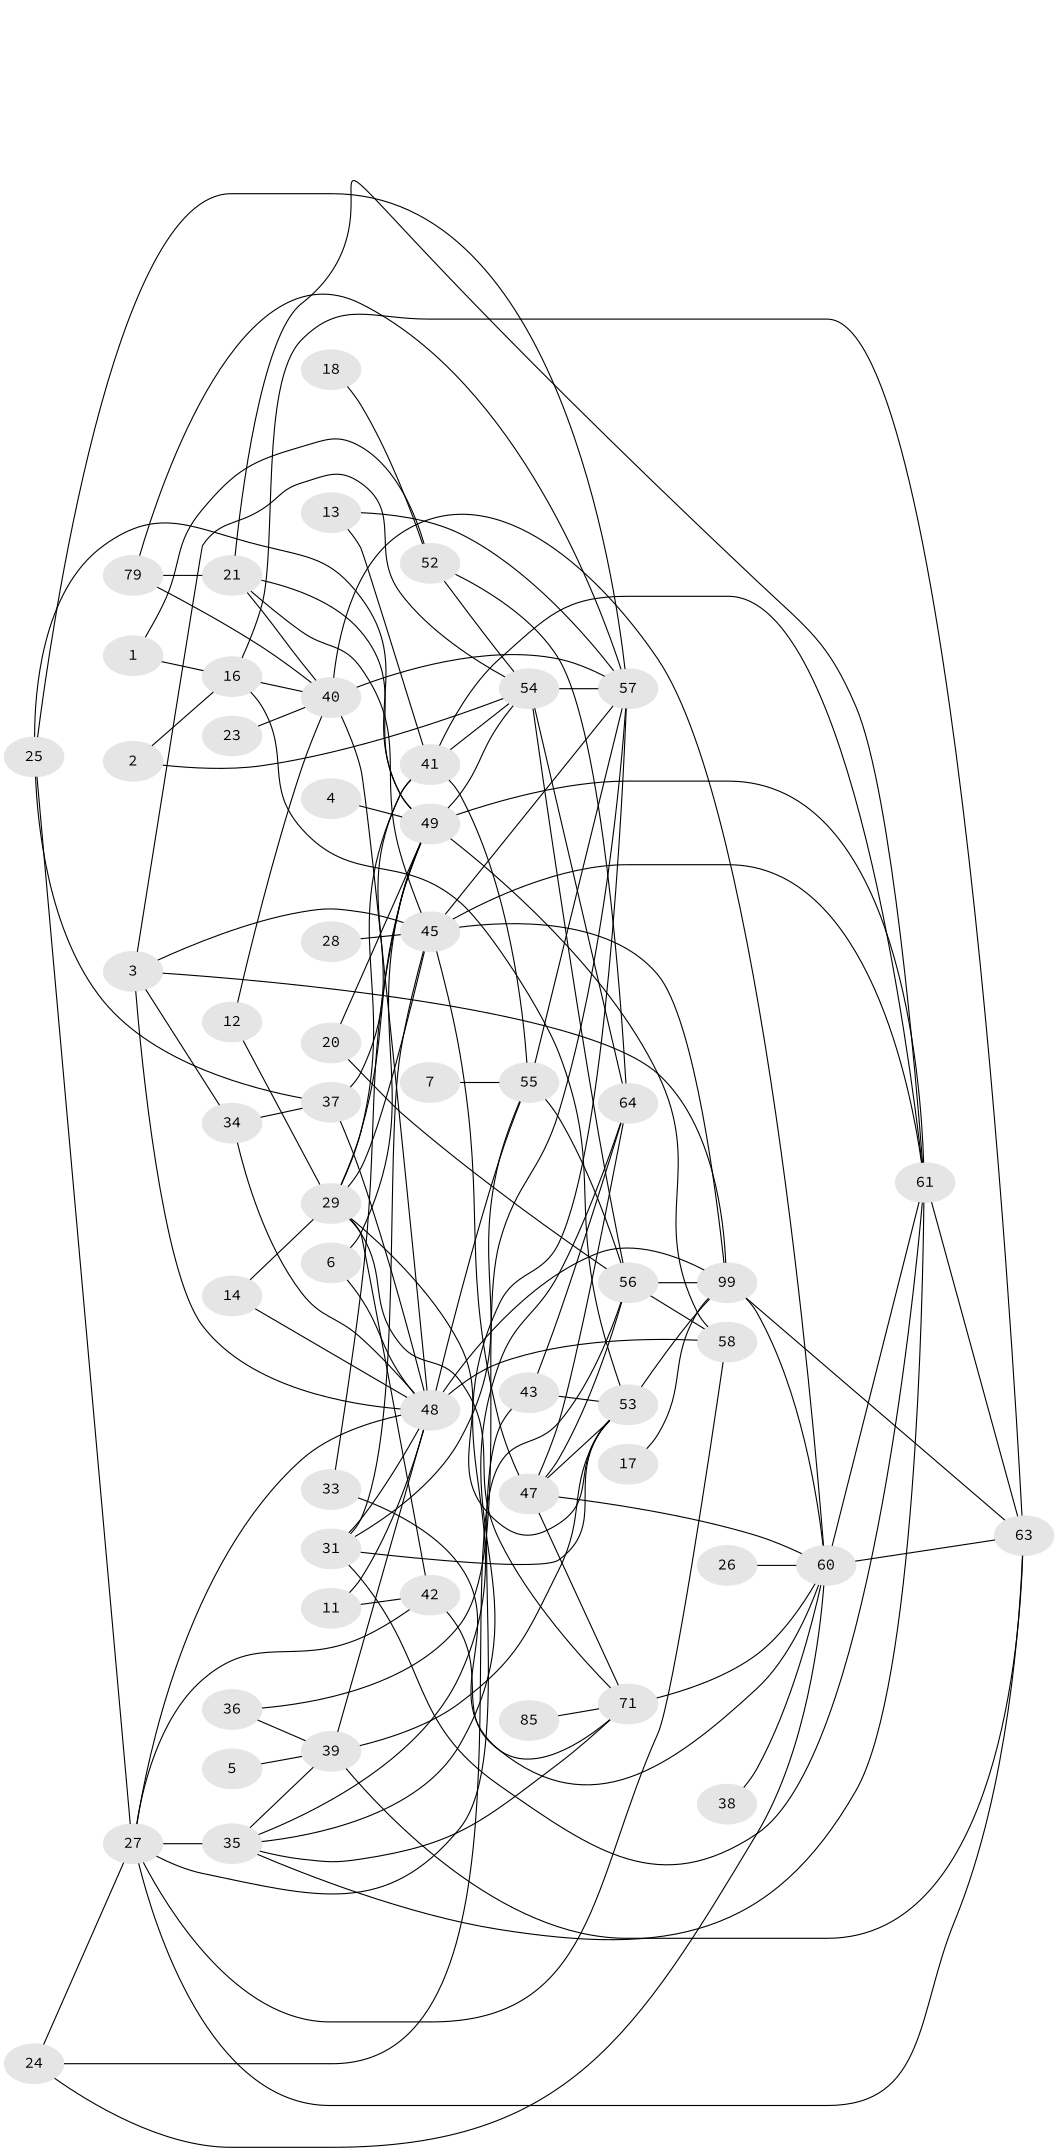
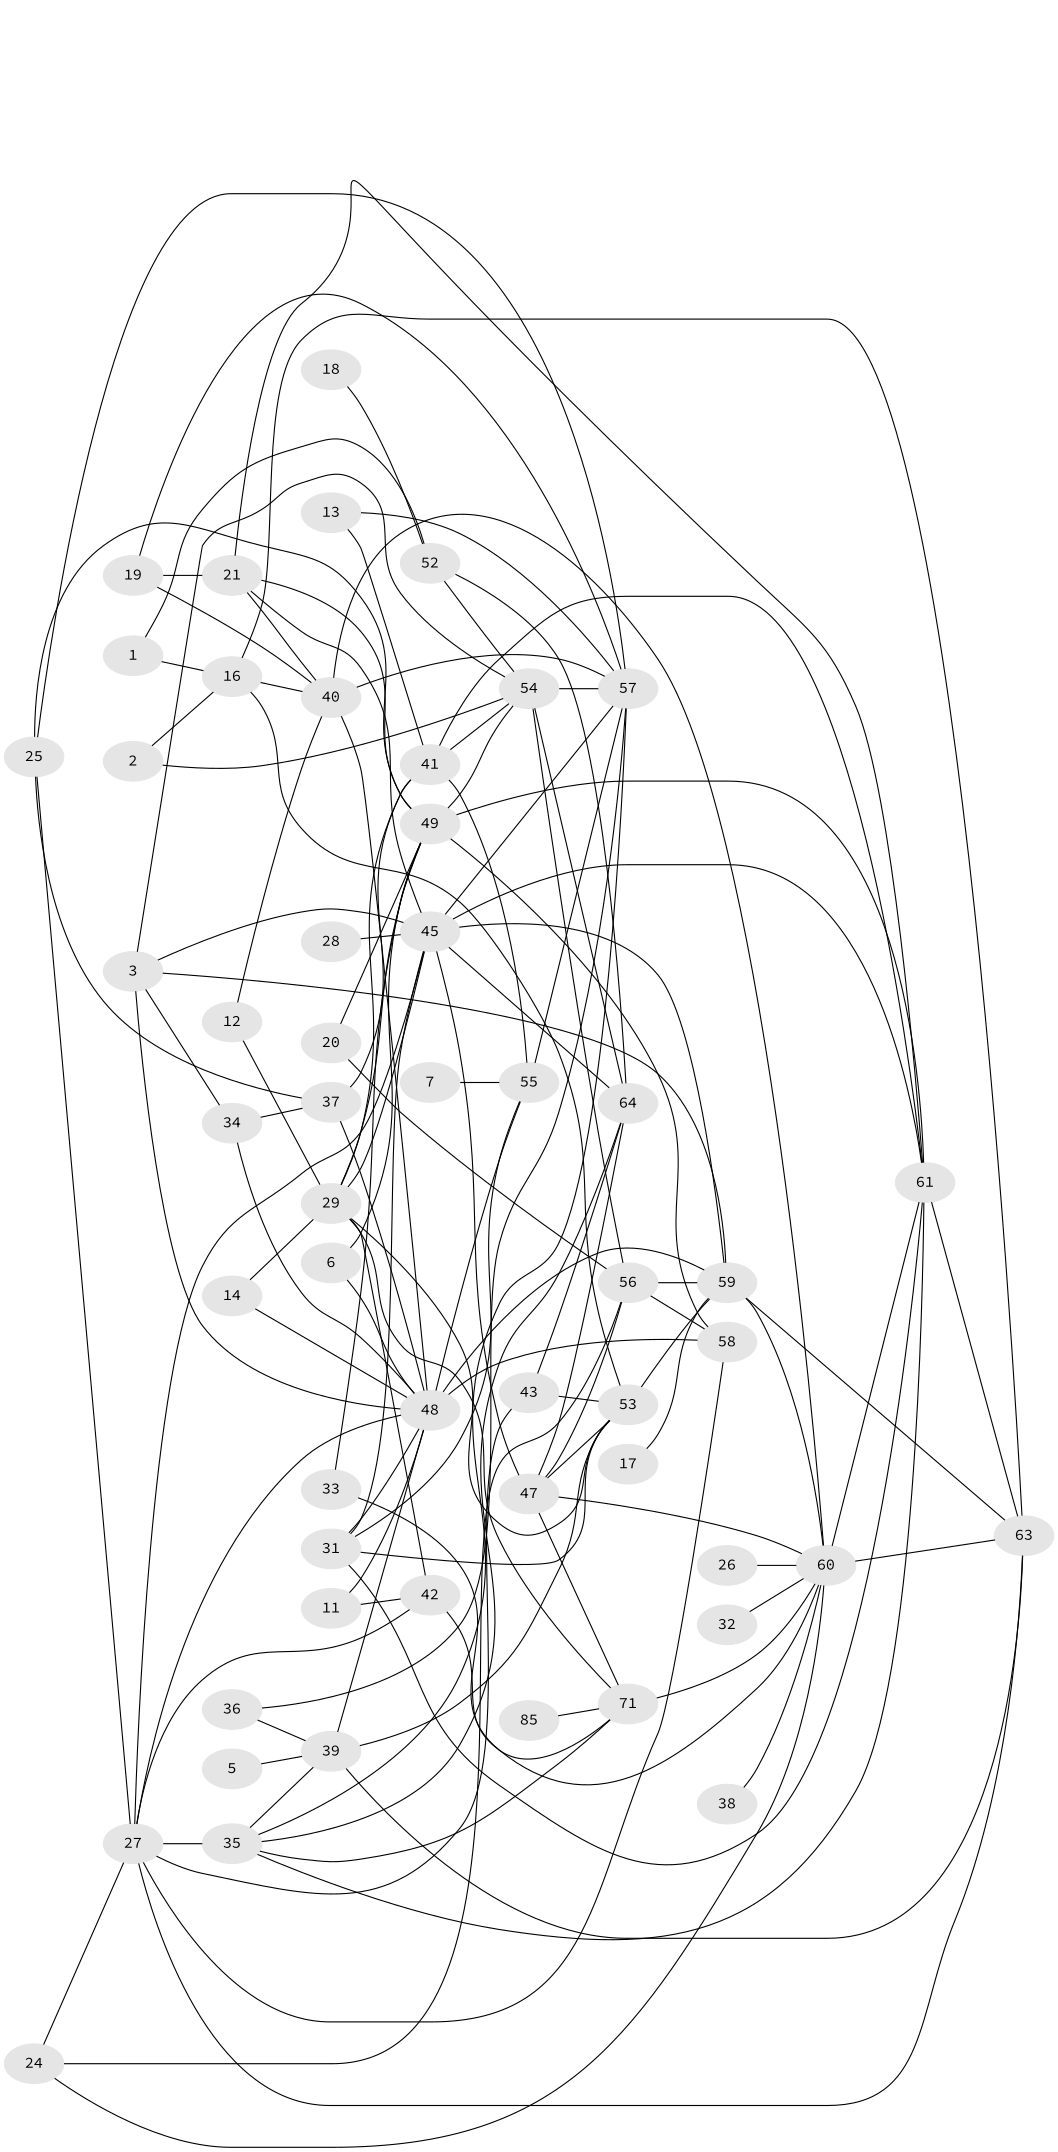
(133, 575) -> (133, 575)
(232, 736) -> none
(331, 799) -> none
none -> (513, 1004)
(574, 1146) -> none
(727, 1283) -> (727, 1283)
none -> (179, 1343)
none -> (727, 1625)
